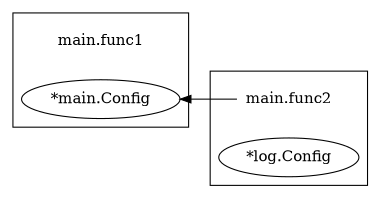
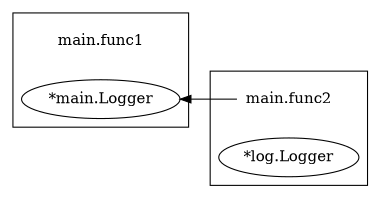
(101, 99) -> (101, 99)
(289, 157) -> (289, 157)
